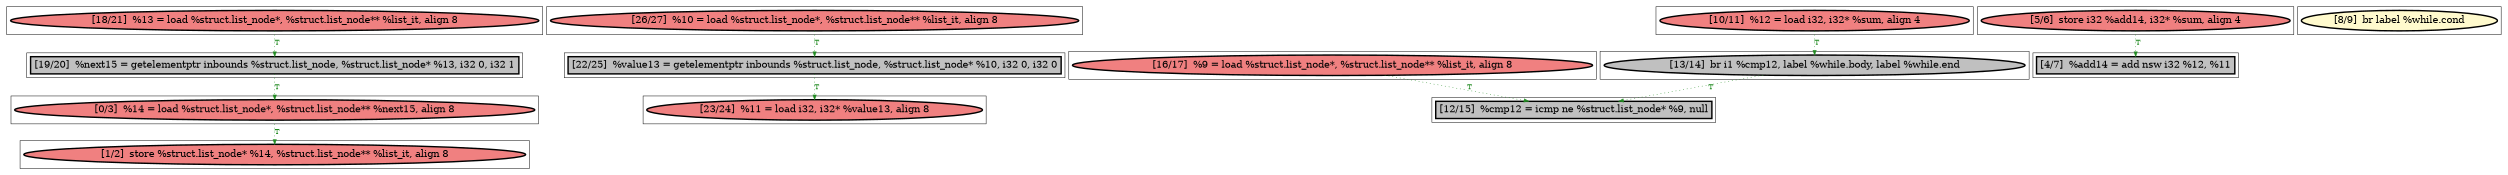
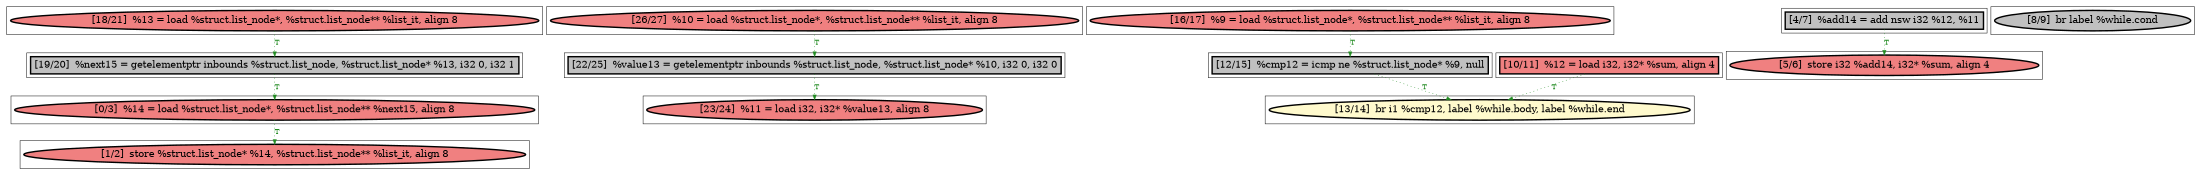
(1815, 21) -> (1609, 65)
(2399, 21) -> (2093, 21)
(2136, 41) -> (1884, 40)
(1815, 65) -> (1480, 110)
(1693, 88) -> (1411, 86)
